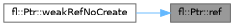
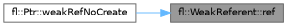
(200, 13) -> (227, 13)
